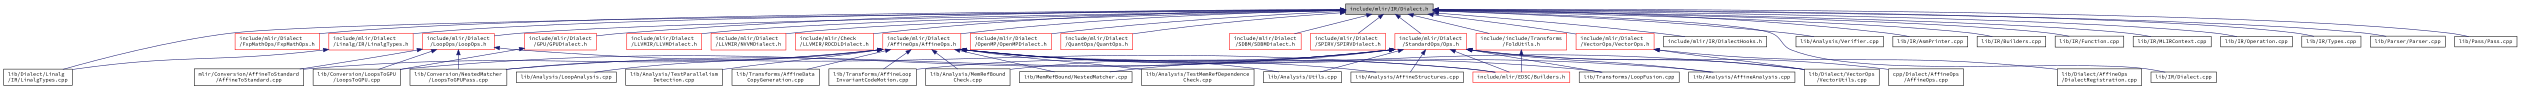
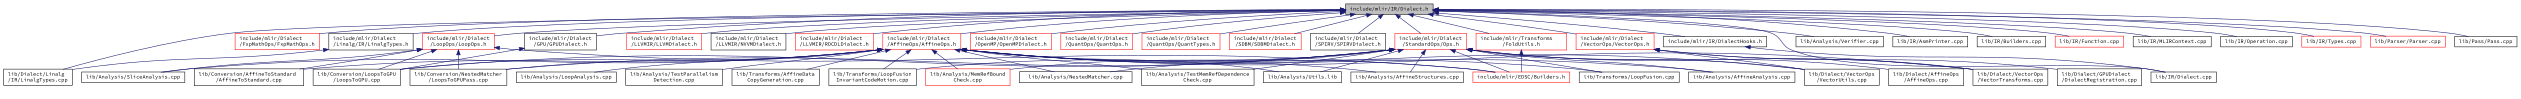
(371, 42) -> (371, 42)
(561, 42) -> (561, 42)
(749, 42) -> (749, 42)
(834, 42) -> (834, 42)
none -> (1181, 42)
(1348, 42) -> (1348, 42)
(1521, 42) -> (1521, 42)
(2089, 42) -> (2089, 42)
(2331, 42) -> (2331, 42)
(2408, 42) -> (2408, 42)
none -> (1958, 57)
none -> (639, 60)
none -> (1321, 60)
none -> (133, 77)
(249, 77) -> (249, 77)
(873, 77) -> (873, 77)
(968, 77) -> (968, 77)
(1076, 77) -> (1076, 77)
(1302, 77) -> (1302, 77)
(1926, 77) -> (1926, 77)
none -> (2010, 77)
(2099, 77) -> (2099, 77)
